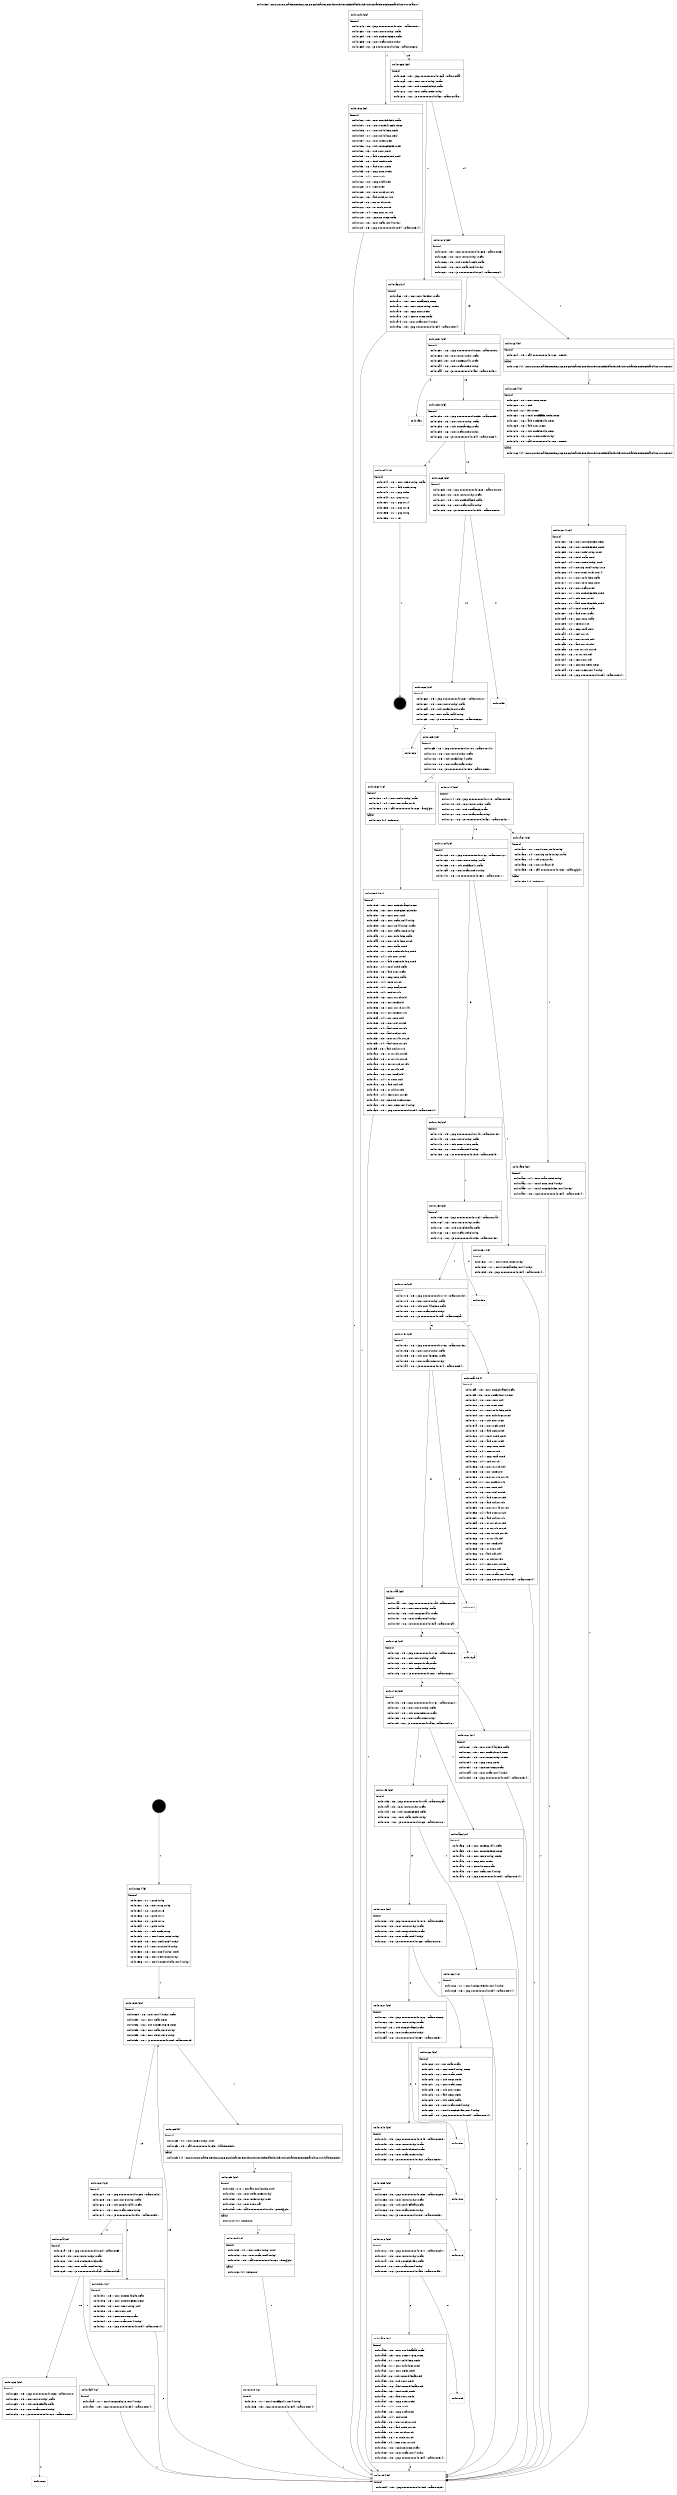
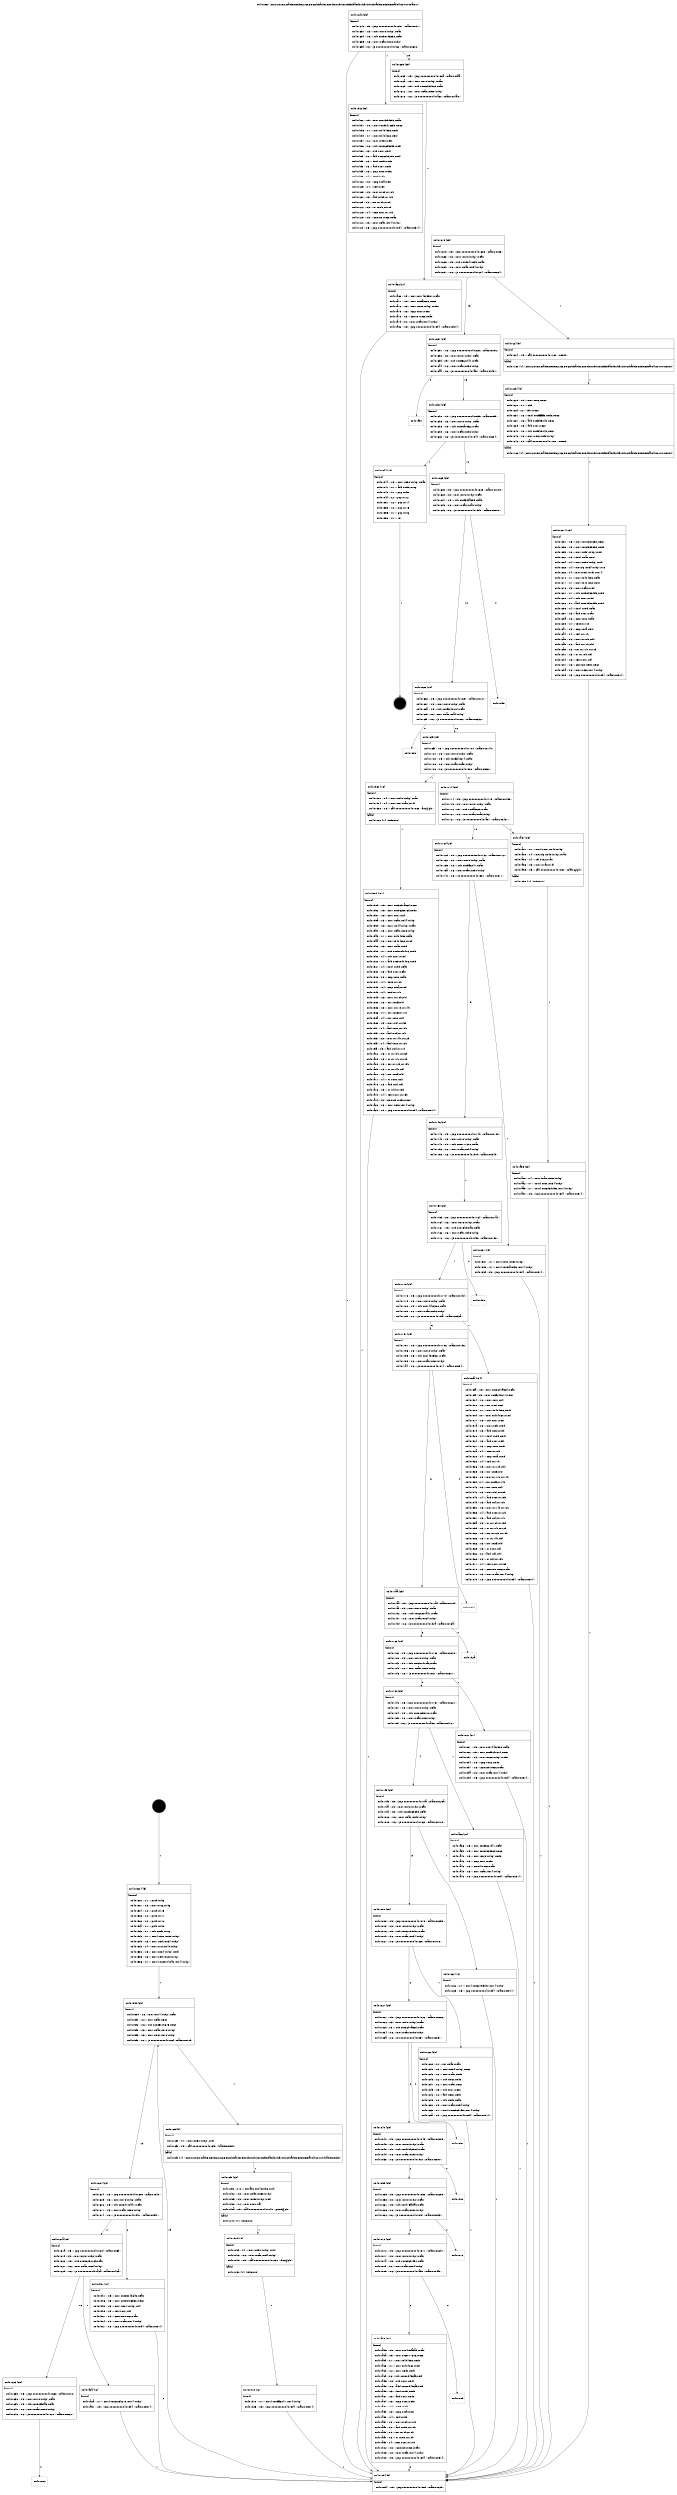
(447, 168) -> none
(353, 1357) -> (346, 1268)
